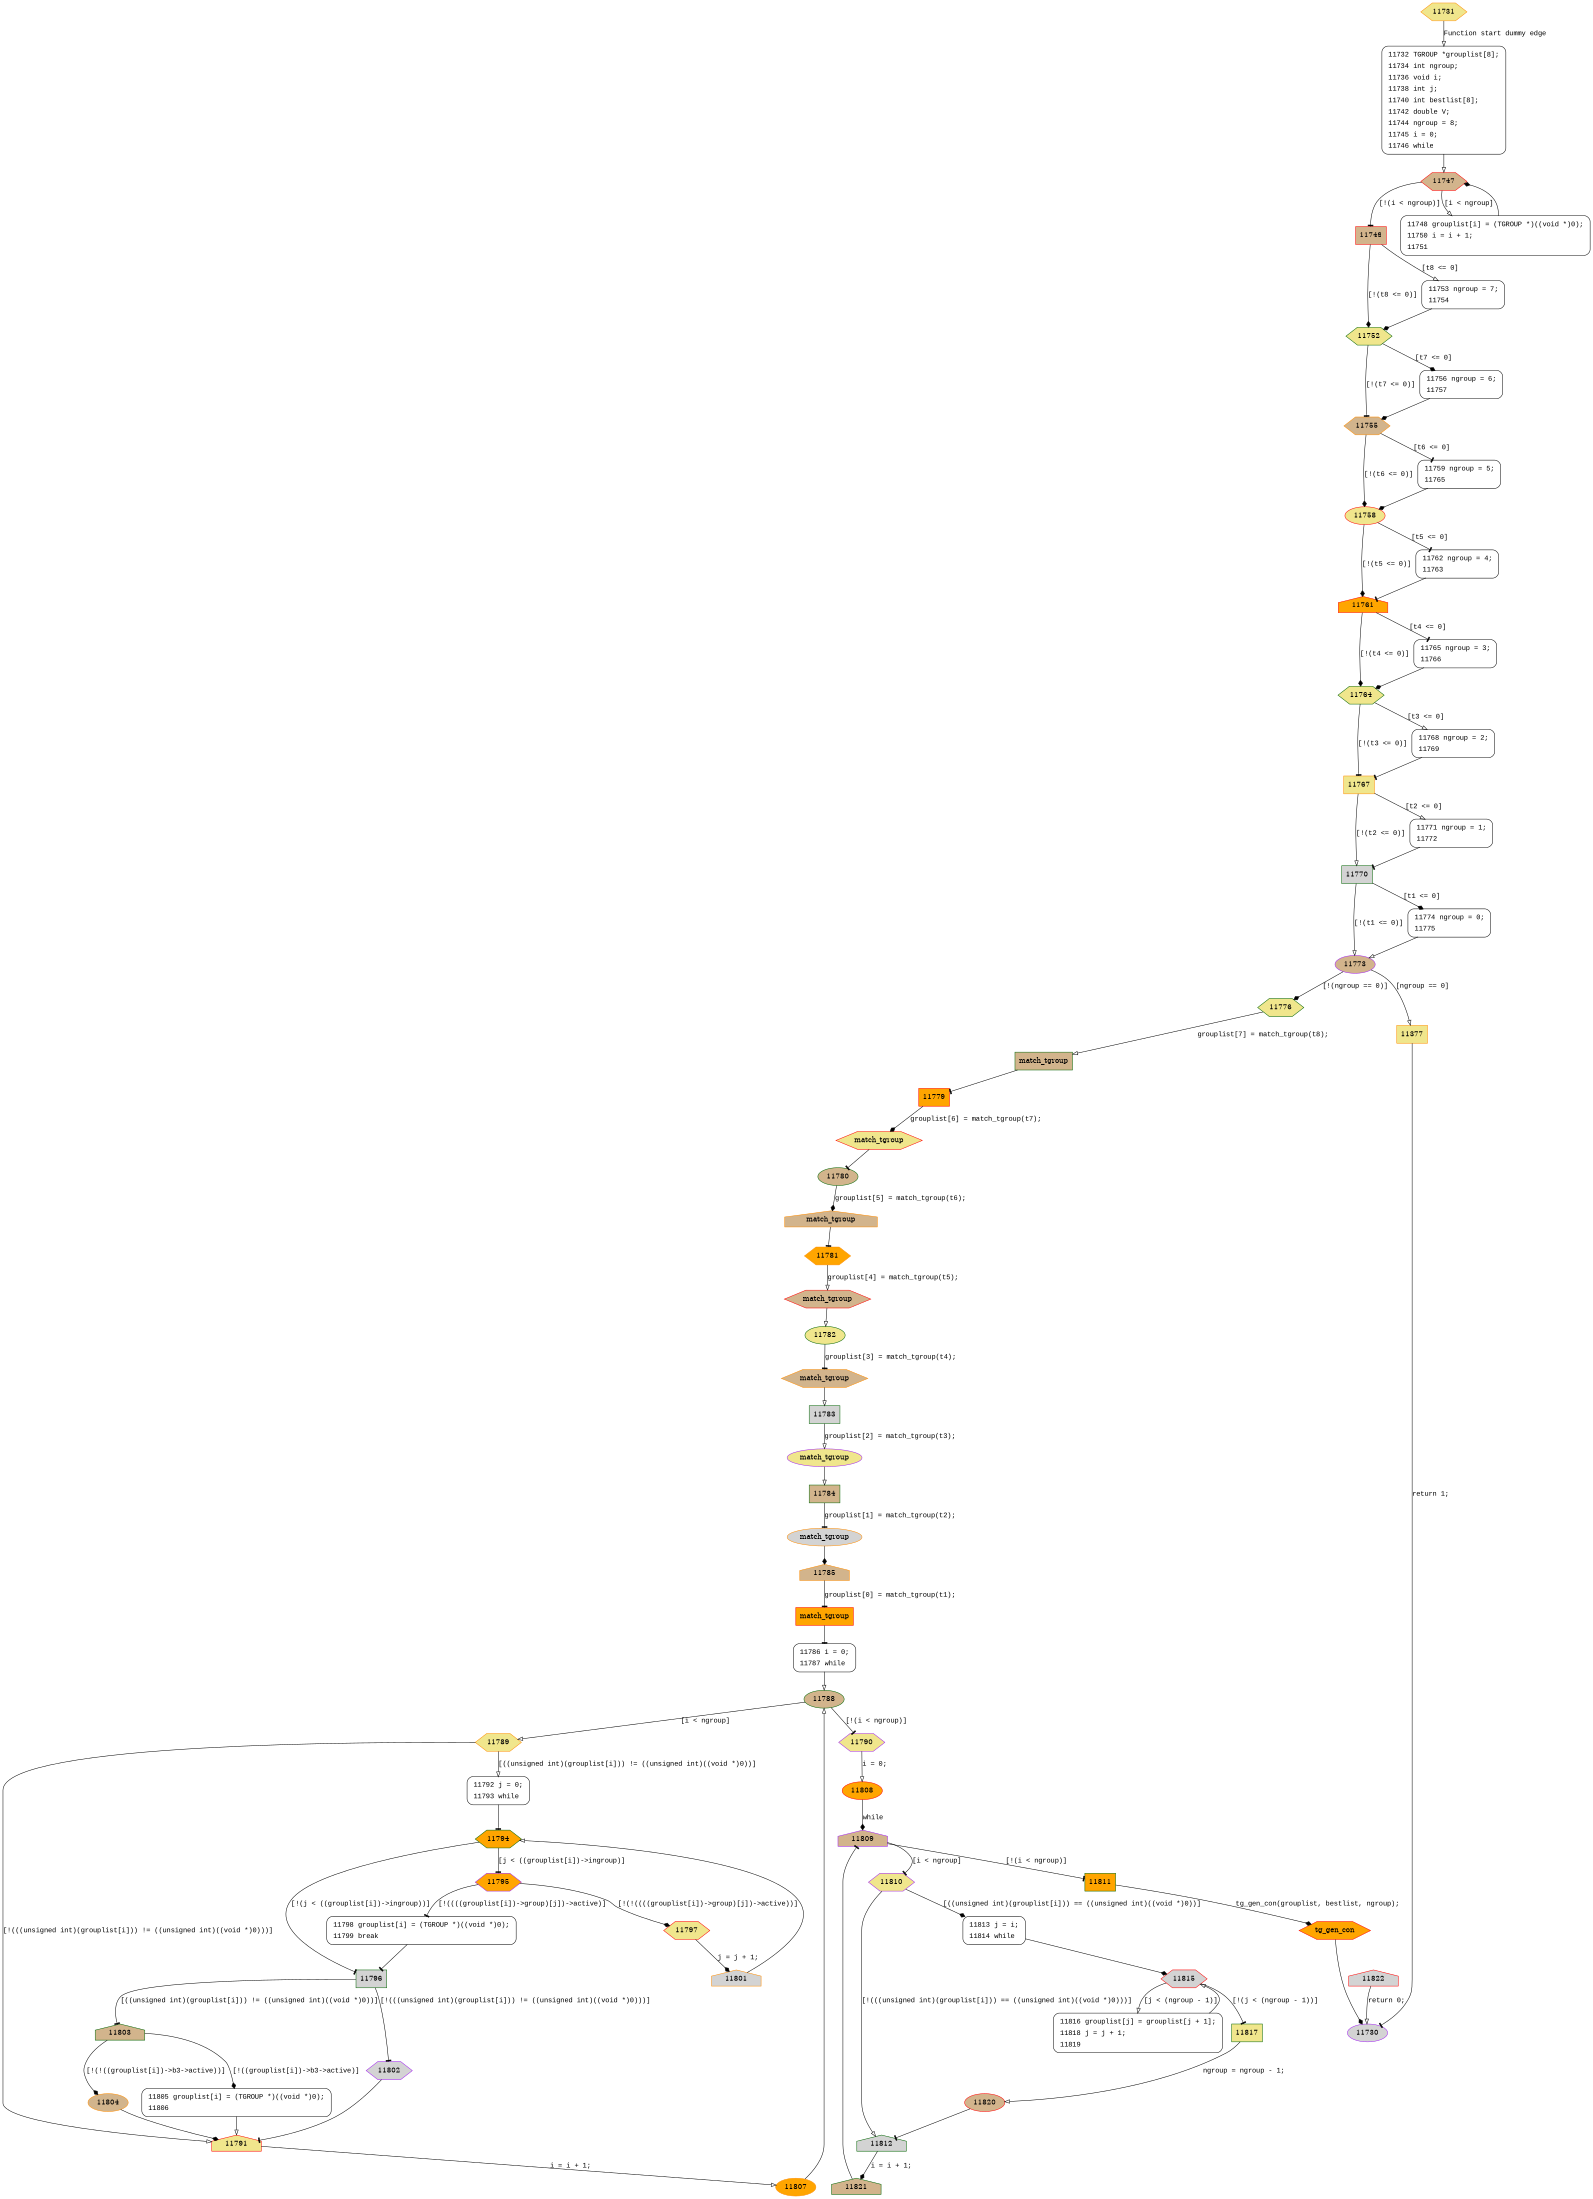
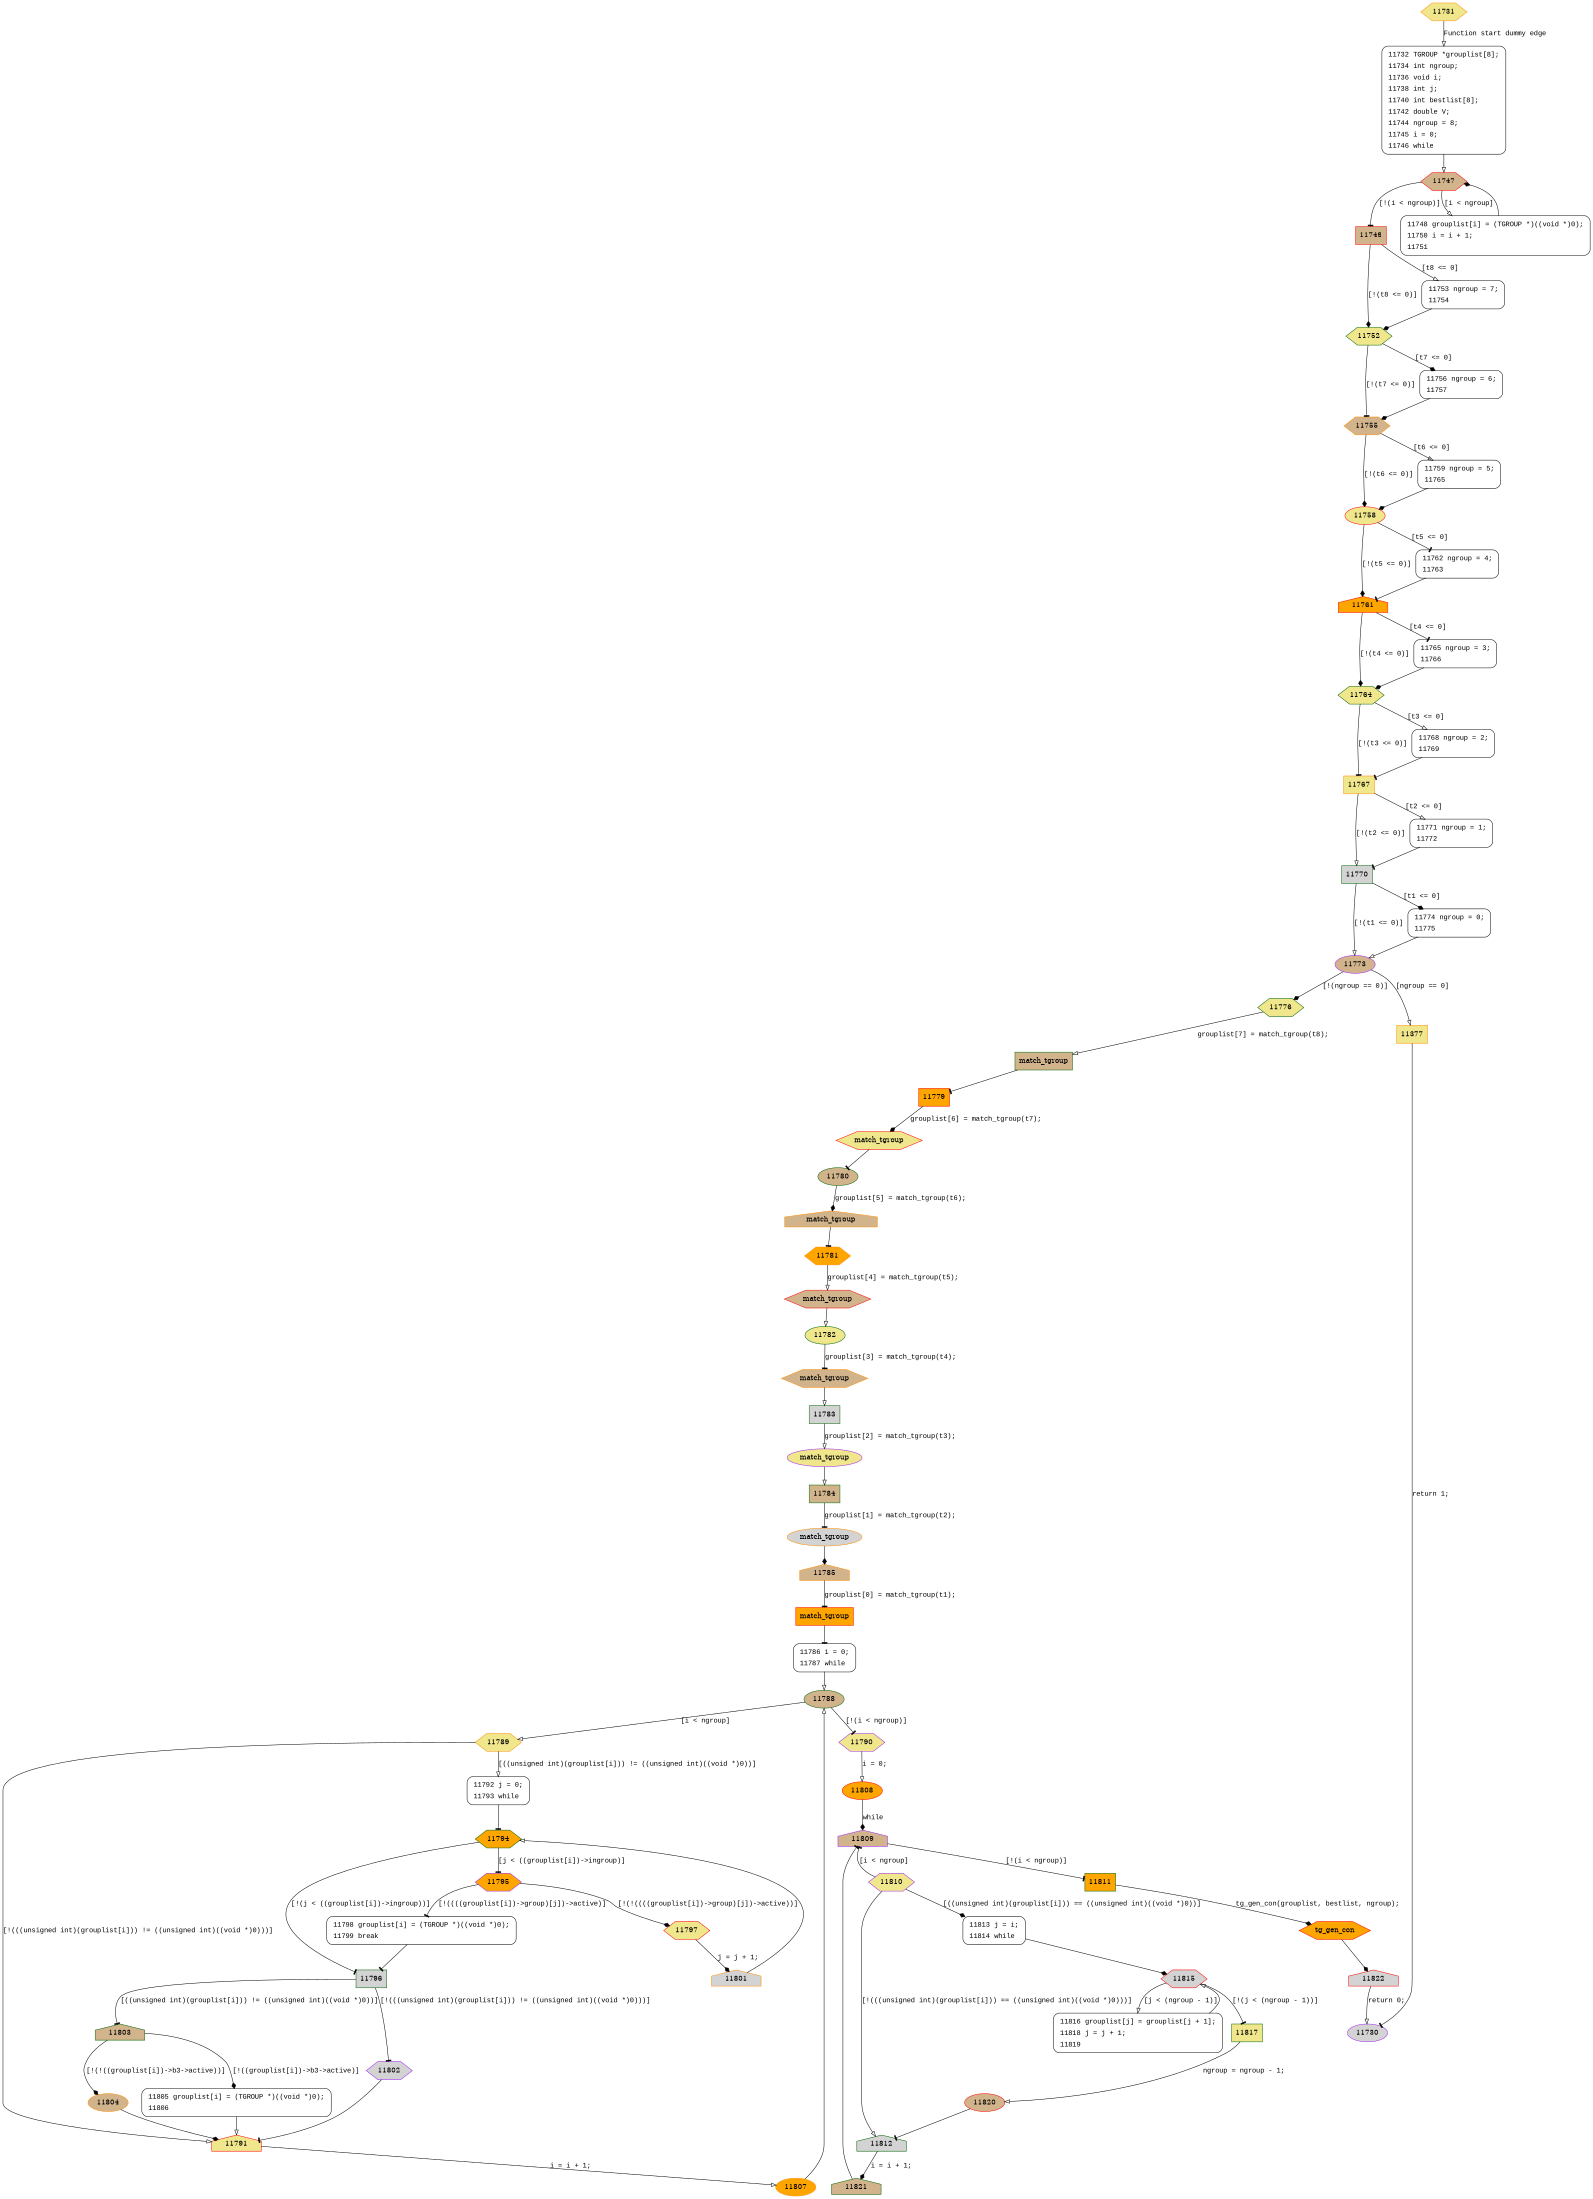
(1406, 446) -> (1406, 446)
(907, 1853) -> (861, 1866)
(1342, 1981) -> (1353, 1953)
